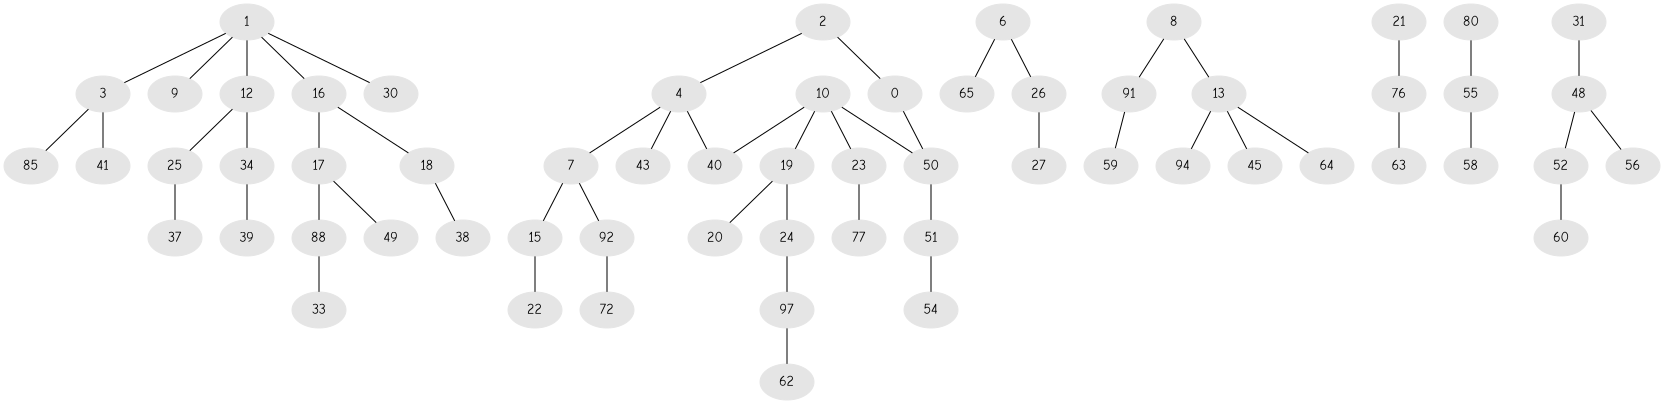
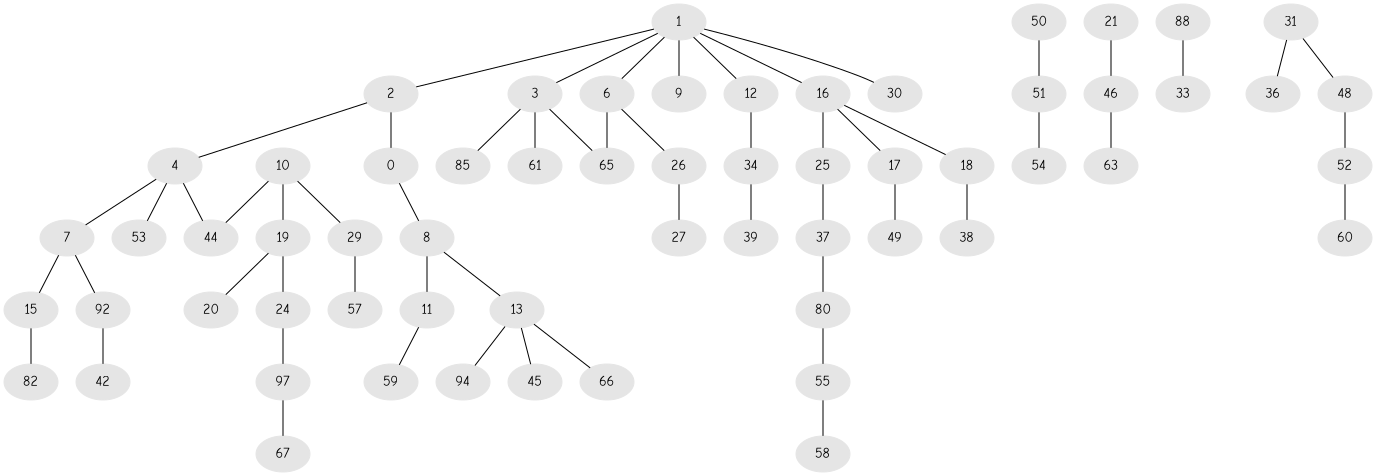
none -> (535, 58)
none -> (643, 58)
(1129, 94) -> (427, 310)
none -> (1273, 94)
(1399, 94) -> (1111, 94)
(211, 130) -> (823, 130)
none -> (571, 130)
(877, 130) -> none
(913, 130) -> (409, 202)
(103, 166) -> (535, 166)
(643, 166) -> (139, 238)
(715, 166) -> (211, 238)
(859, 166) -> (355, 238)
(1327, 166) -> (607, 382)
(1633, 166) -> none
(319, 202) -> none
(859, 238) -> (355, 310)
none -> (823, 274)
(535, 310) -> (31, 382)
(607, 310) -> (103, 382)
(787, 382) -> (283, 454)
